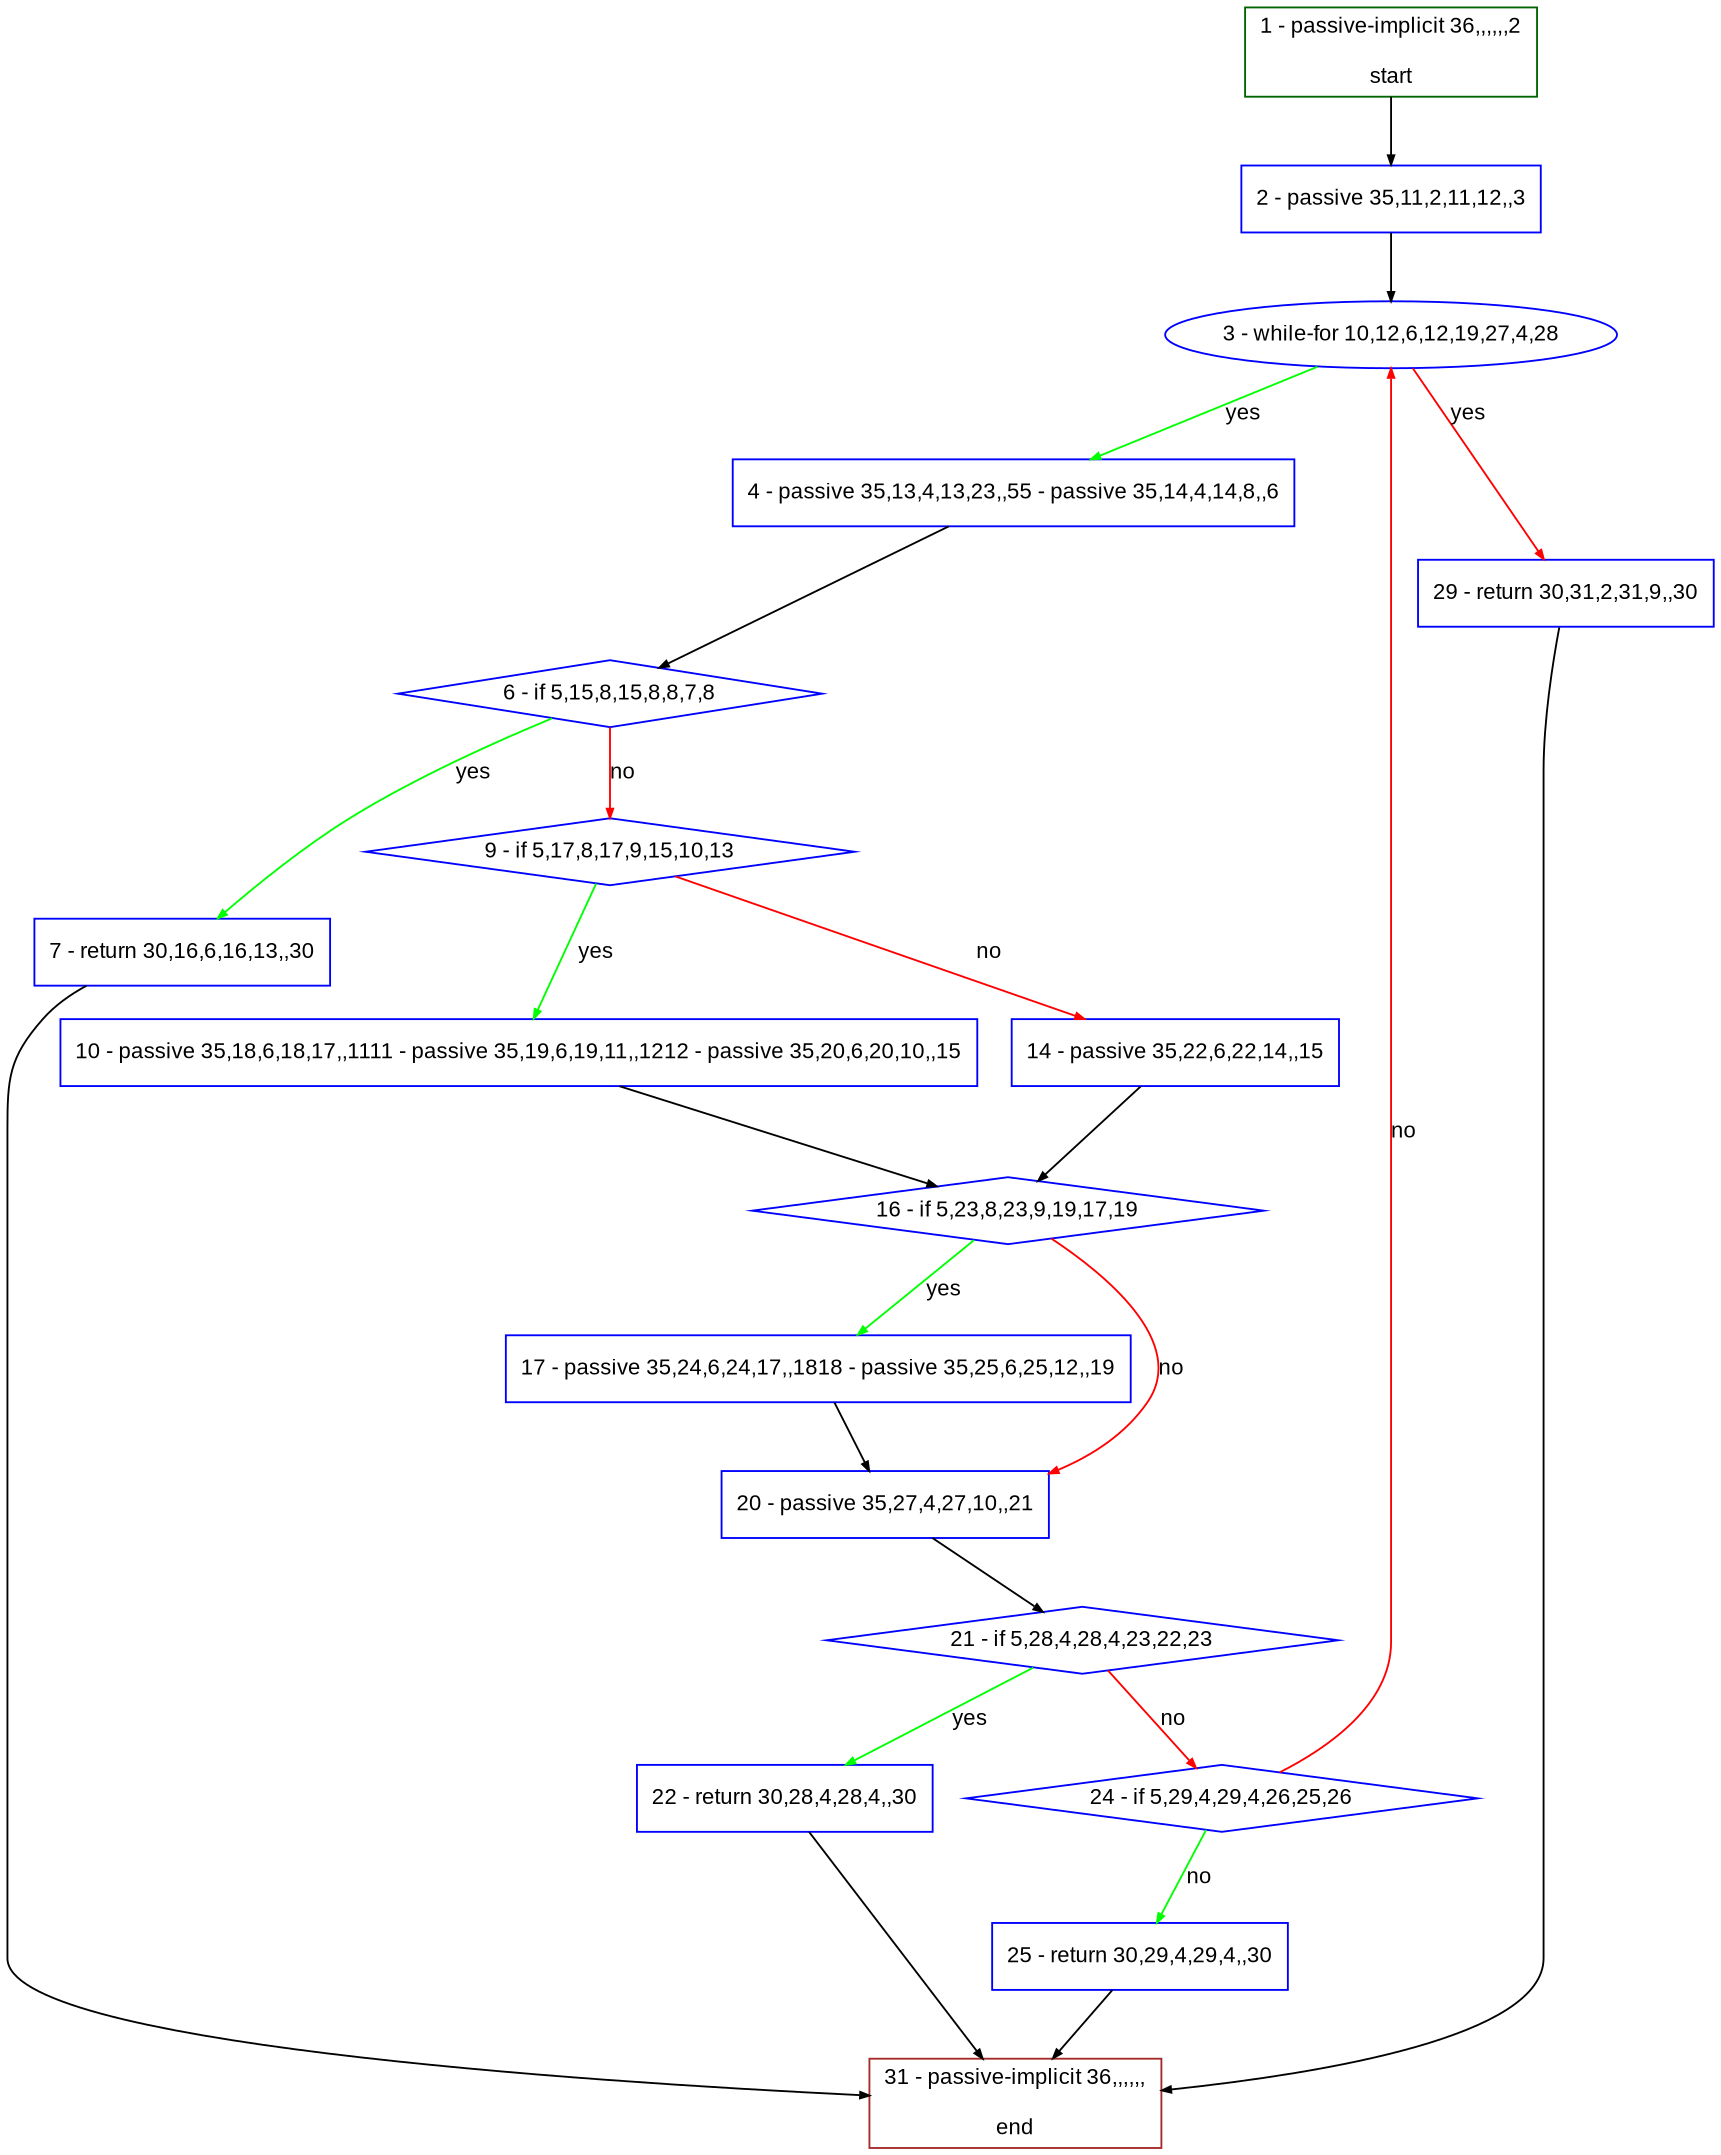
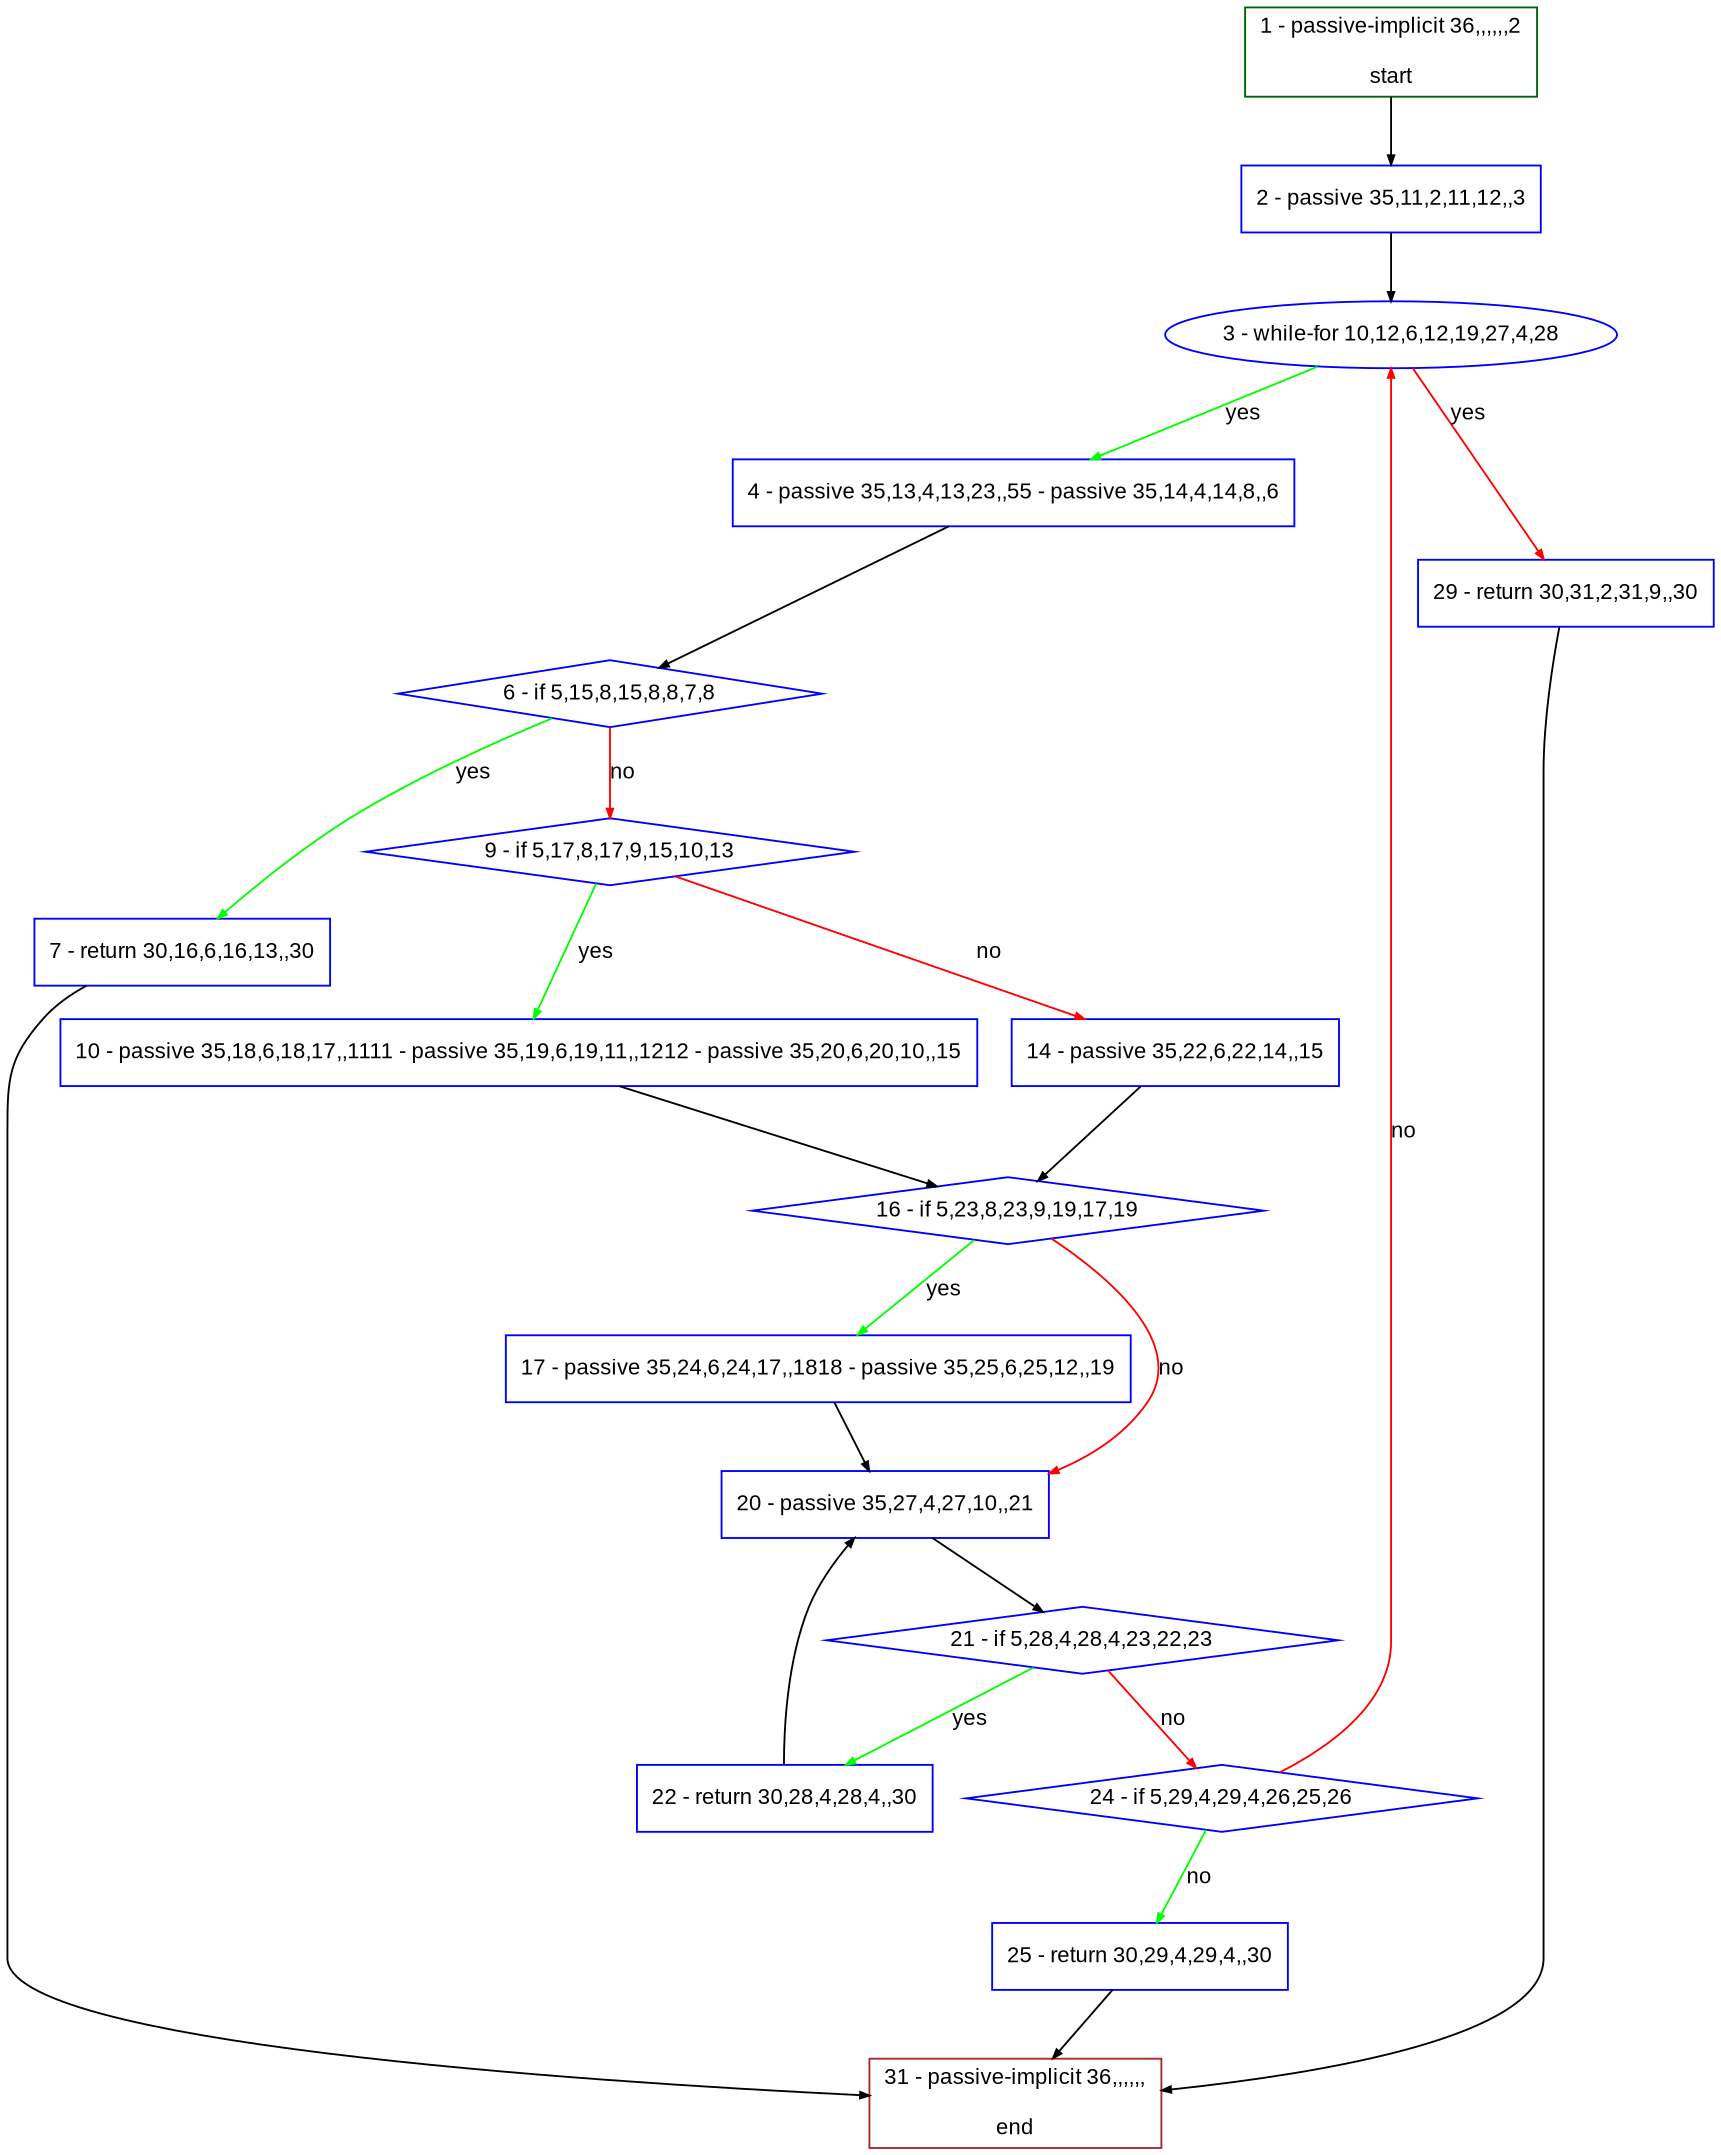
(893, 1942) -> (796, 1648)
